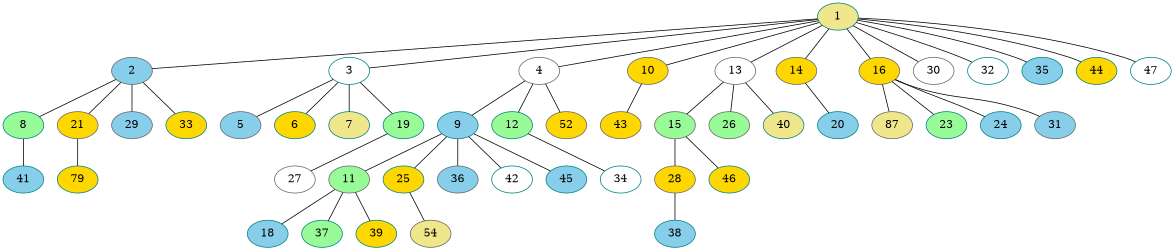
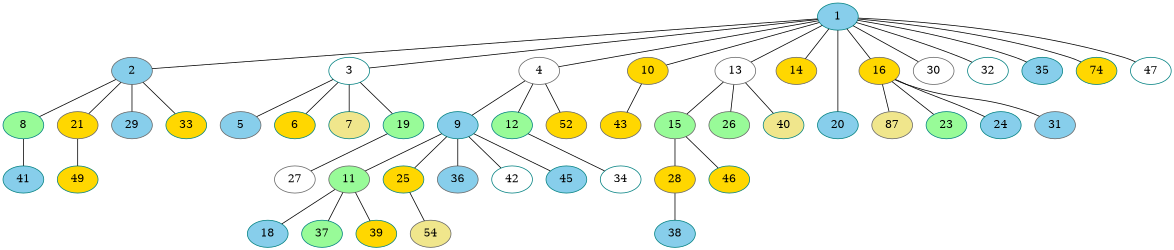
(838, 17) -> (838, 17)
(1097, 71) -> (1097, 71)
(817, 98) -> (838, 71)
(78, 179) -> (78, 179)
